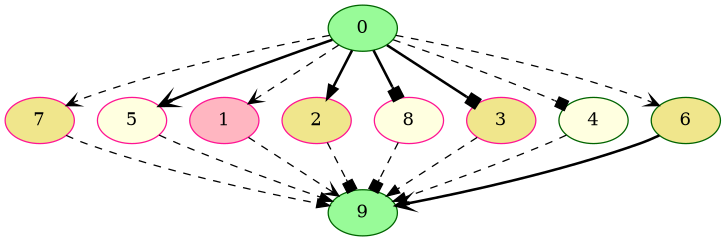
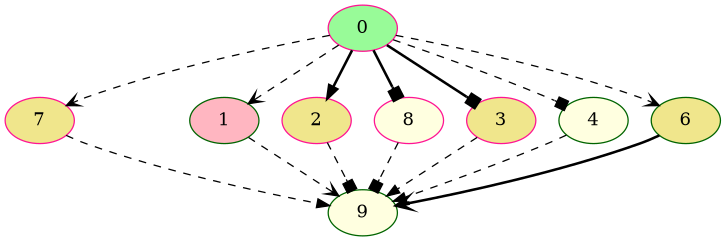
(363, 28) -> (363, 28)
(132, 121) -> none
(224, 121) -> (224, 121)
(363, 213) -> (363, 213)
